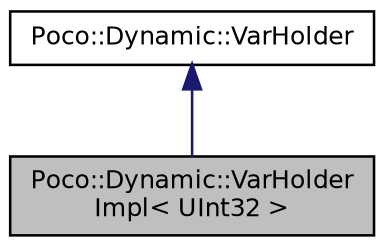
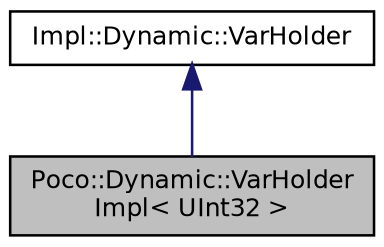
(192, 38) -> (192, 38)
